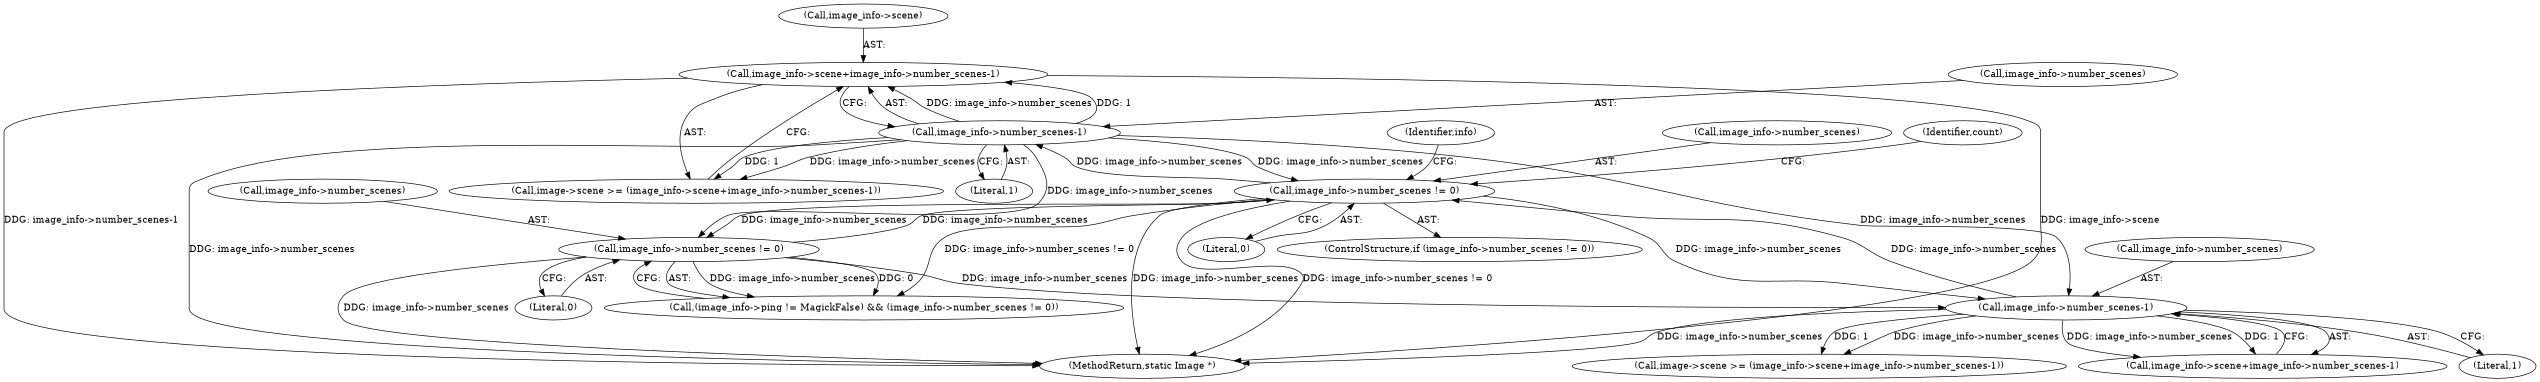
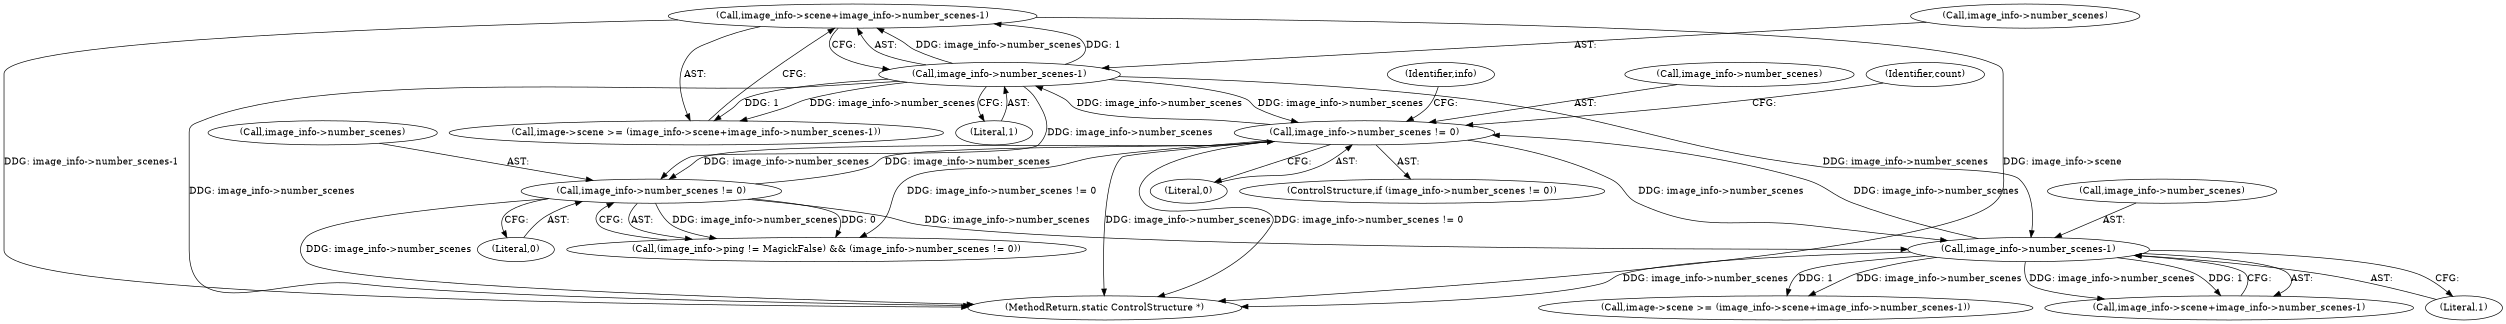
(863, 16) -> none
(1142, 366) -> (1105, 308)
